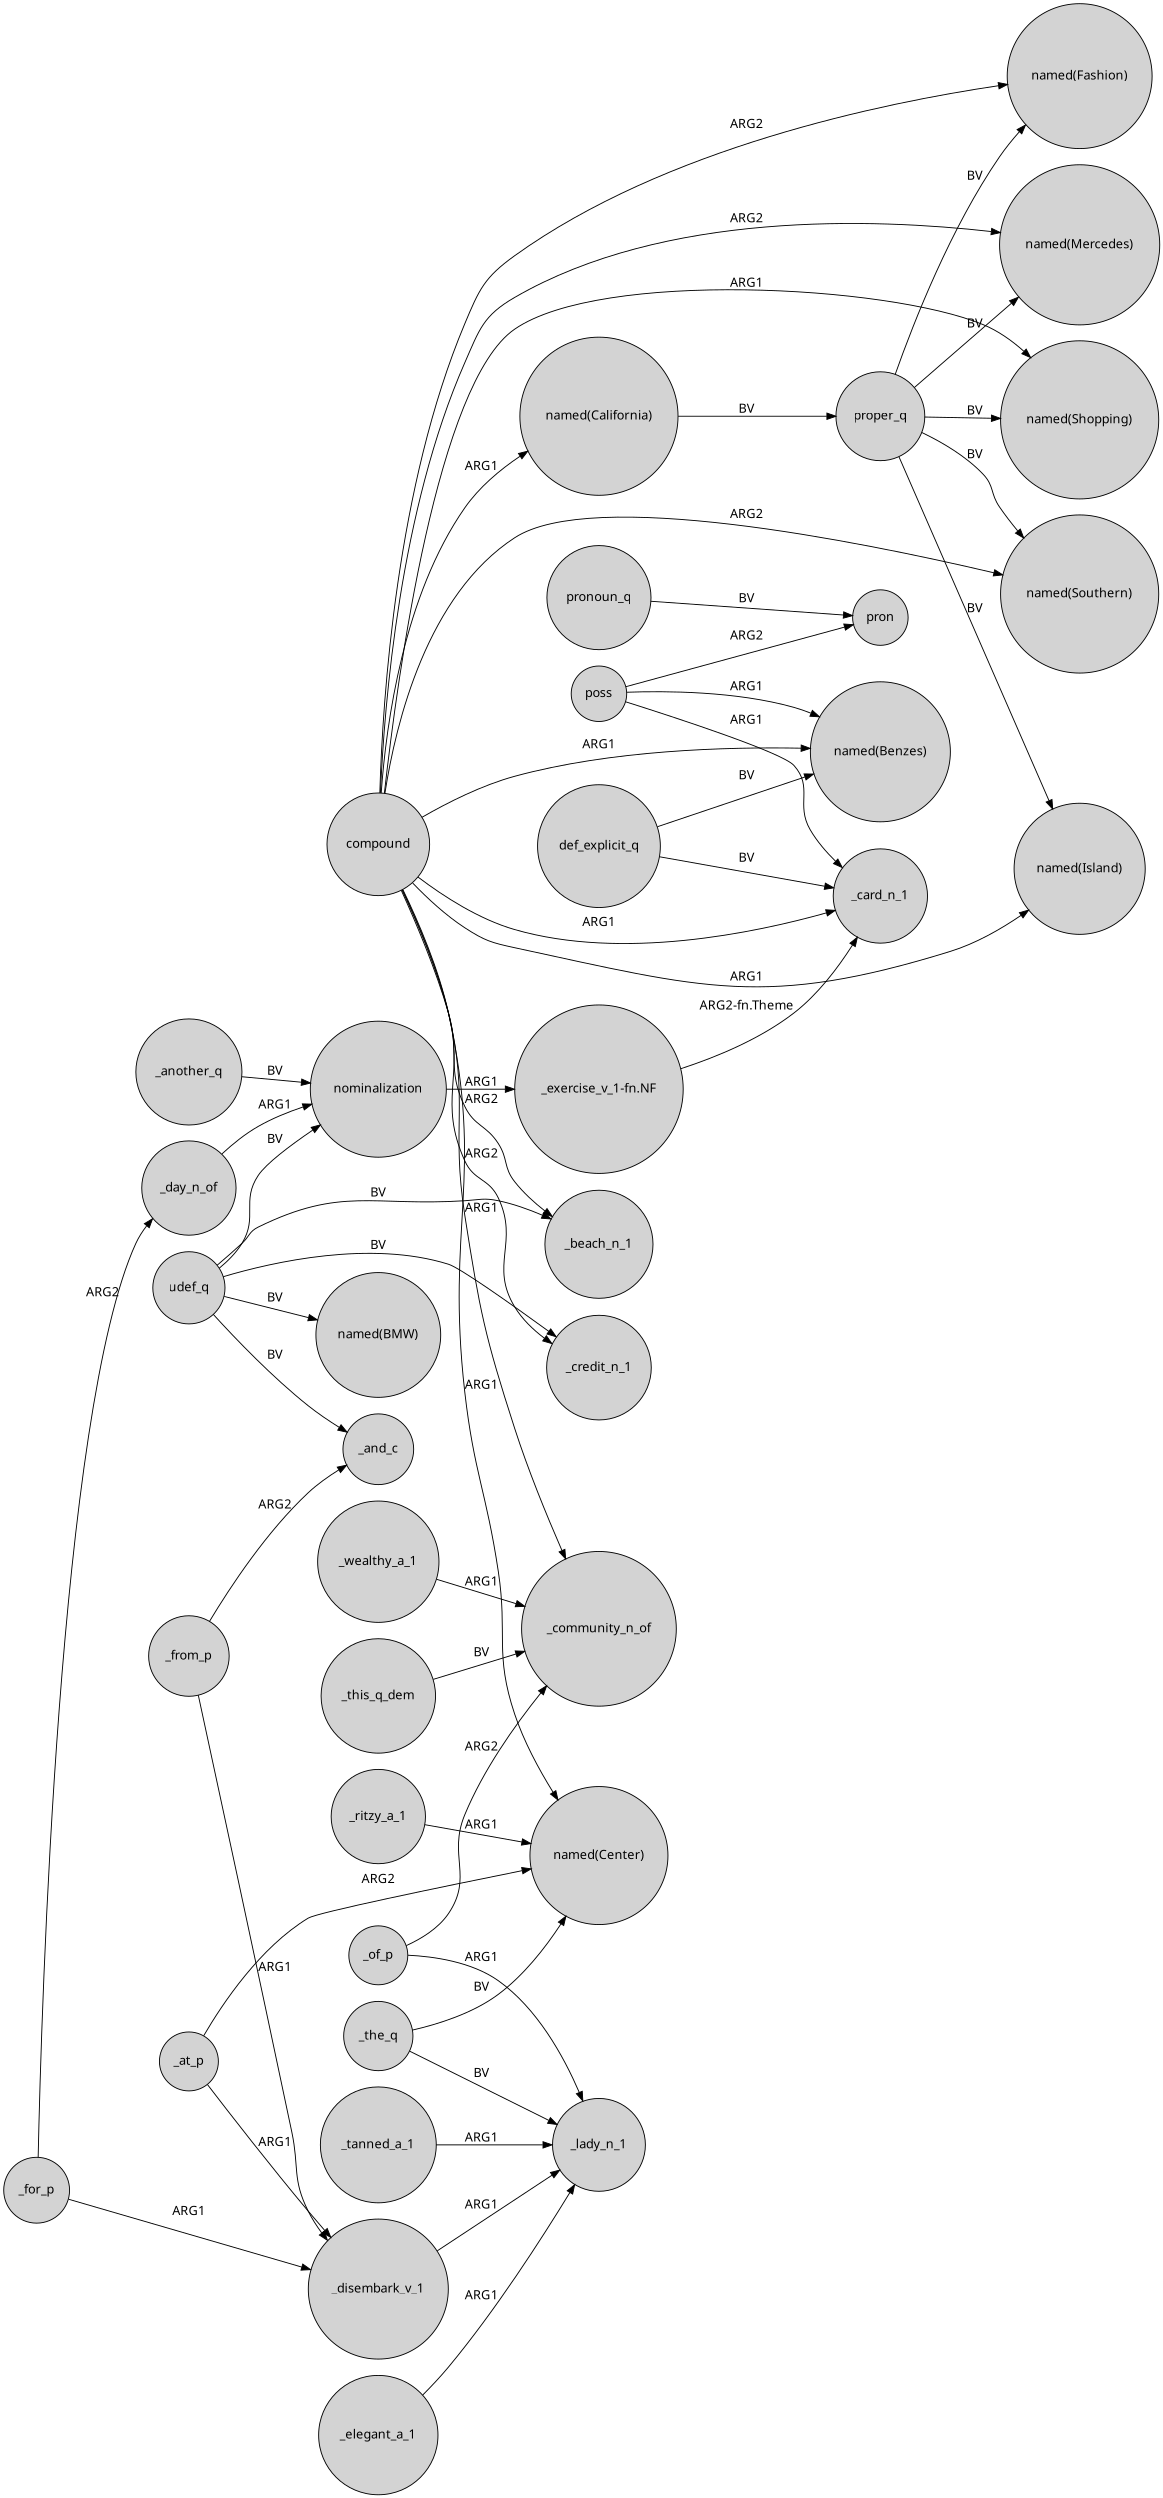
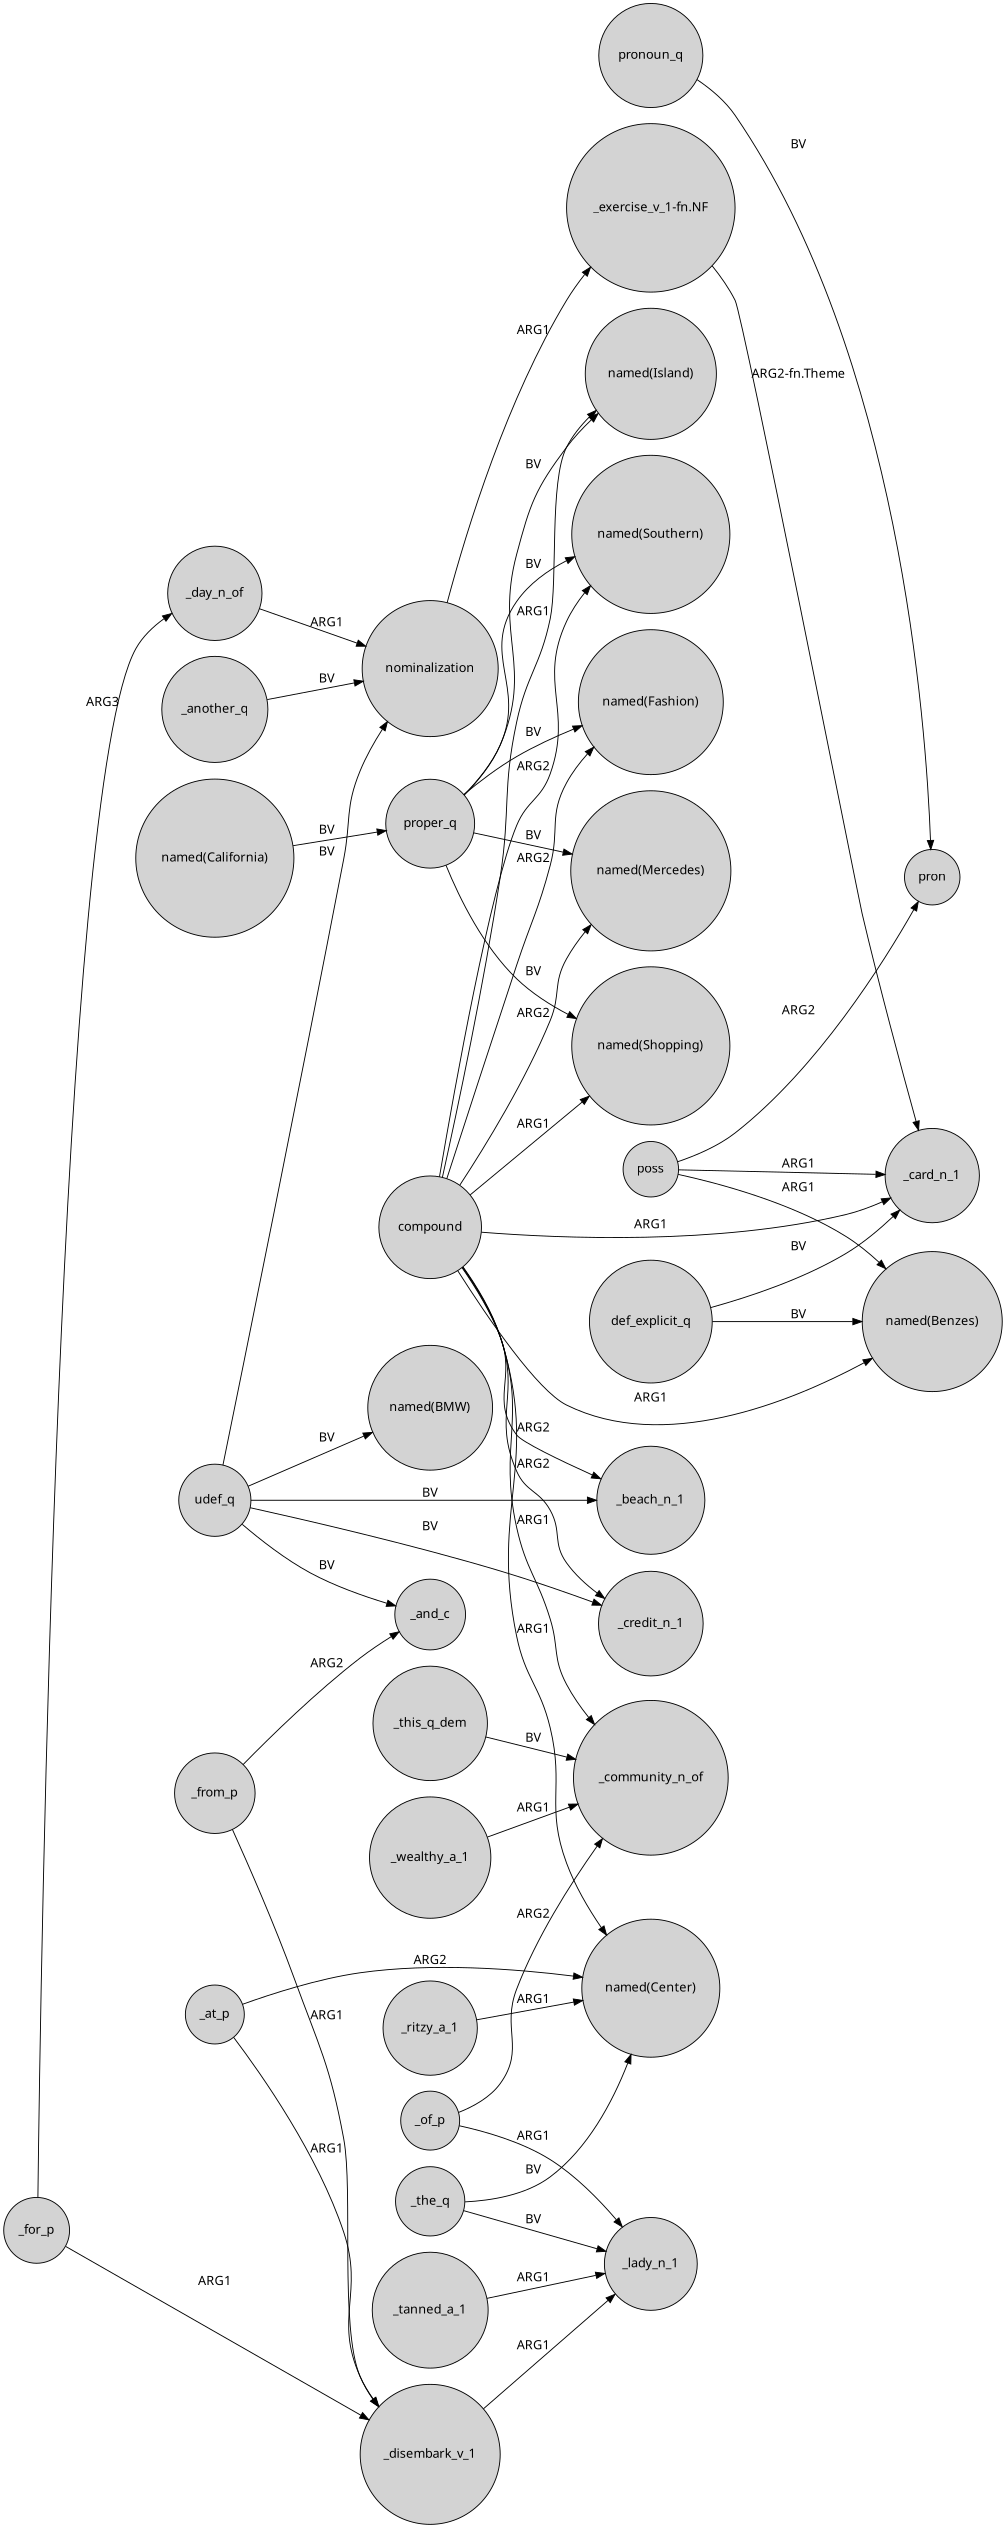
(419, 600) -> none
(103, 1293) -> (103, 703)
(378, 2435) -> none
